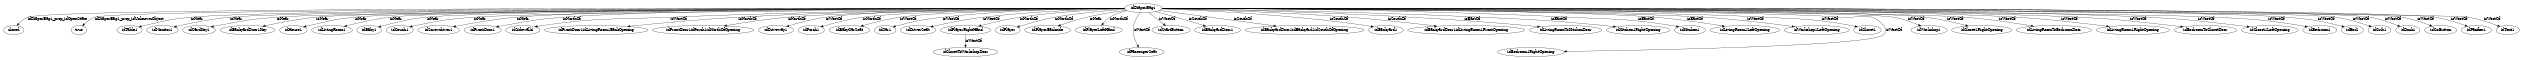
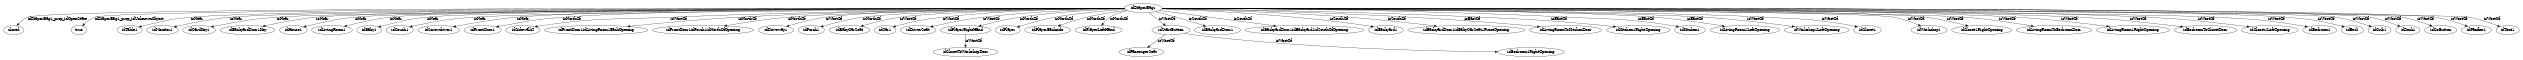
(1820, 16) -> (1339, 47)
(1096, 19) -> (1096, 19)
(1133, 29) -> (1157, 40)
(523, 30) -> (523, 30)
(1466, 30) -> (1466, 30)
